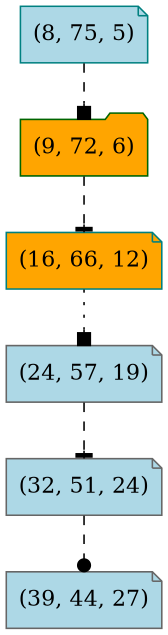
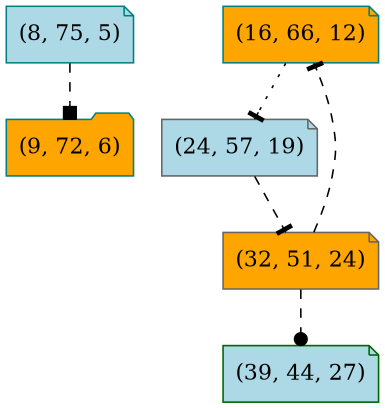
(84, 148) -> (70, 148)
(84, 200) -> (335, 152)
(84, 310) -> (272, 88)
(84, 487) -> (301, 261)
(84, 600) -> (301, 374)
